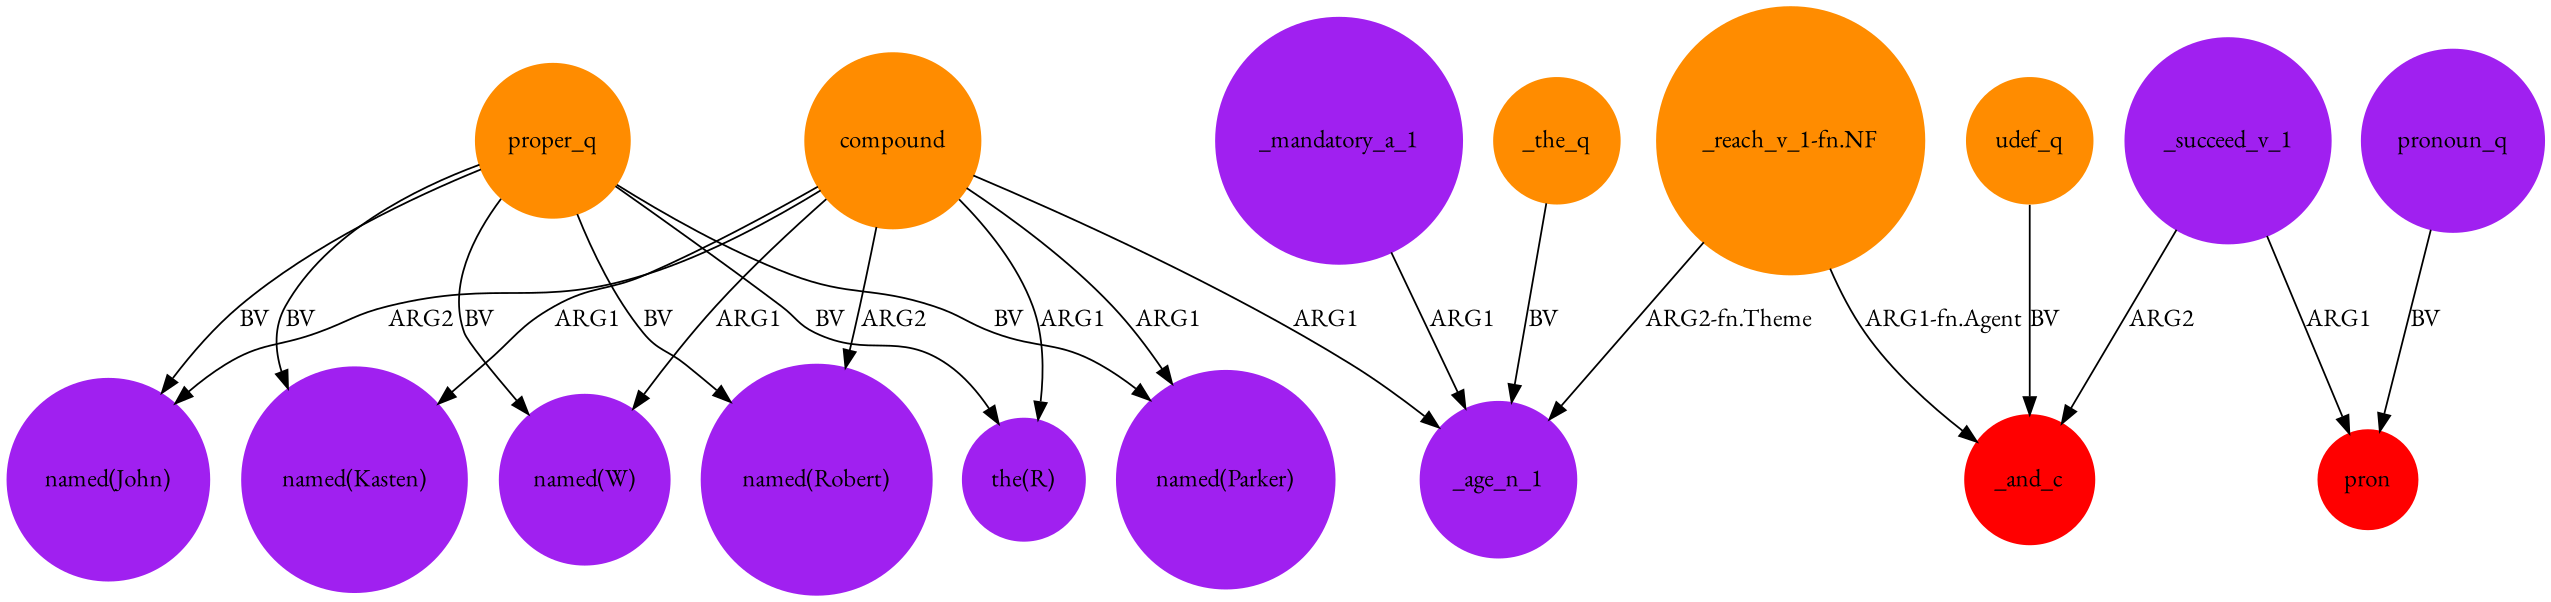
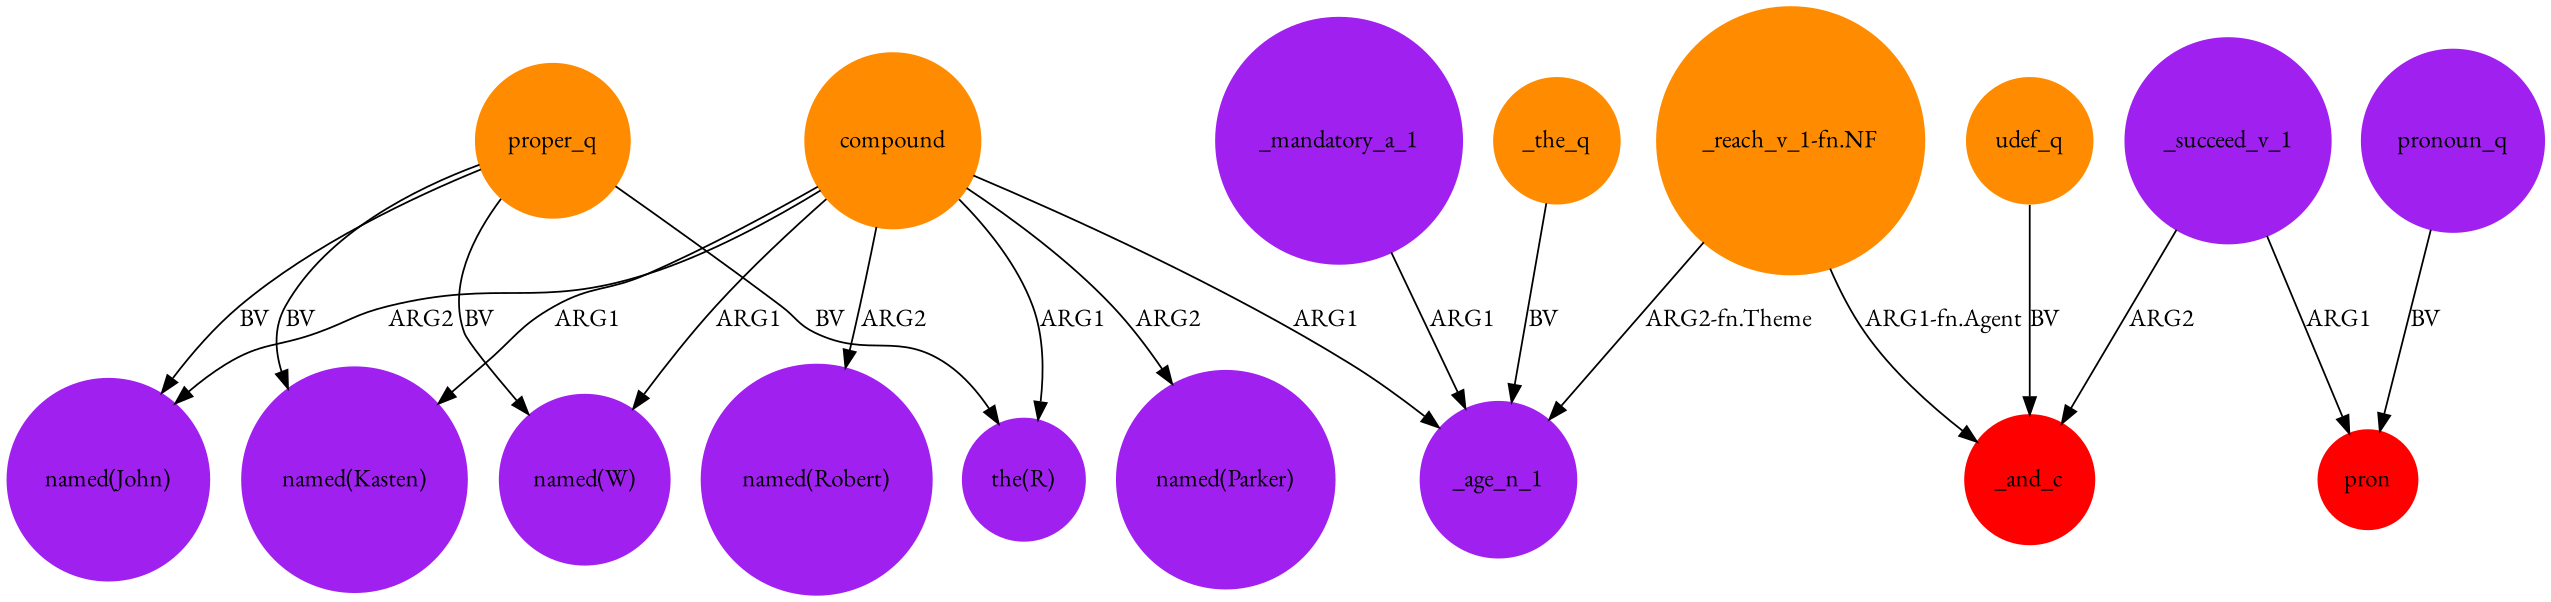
(874, 293) -> none
(630, 316) -> none
(1168, 319) -> (1168, 319)
